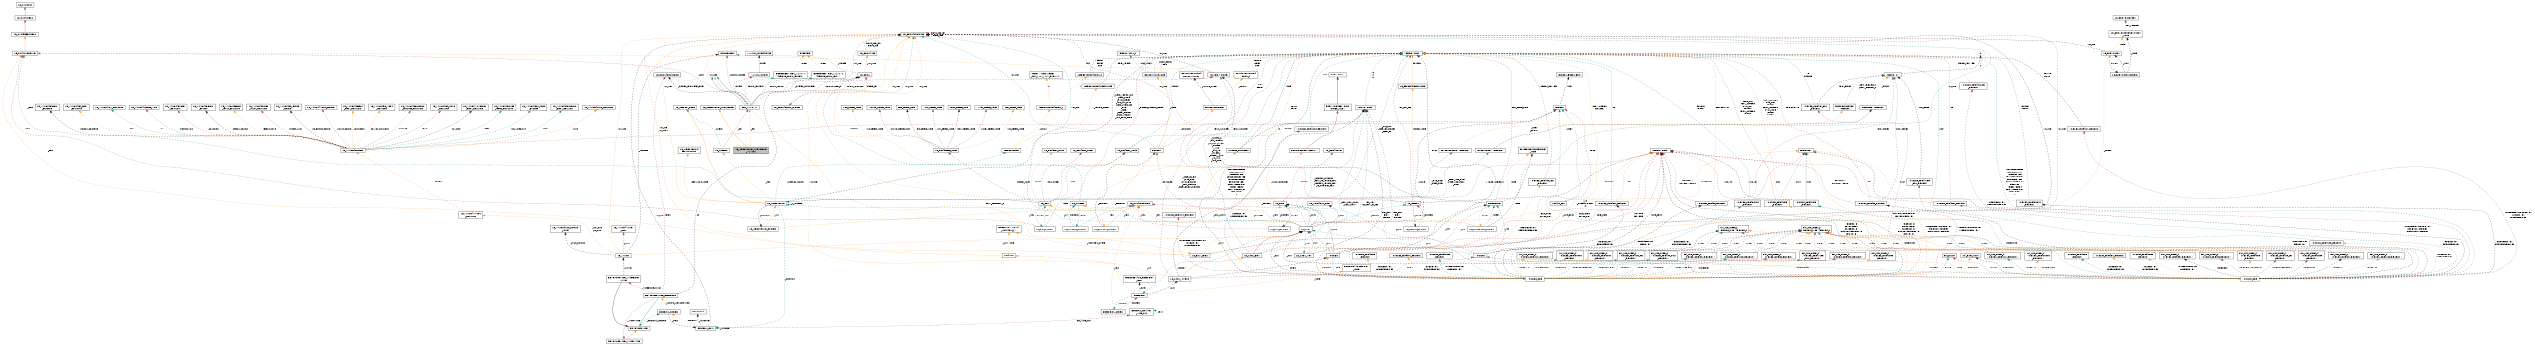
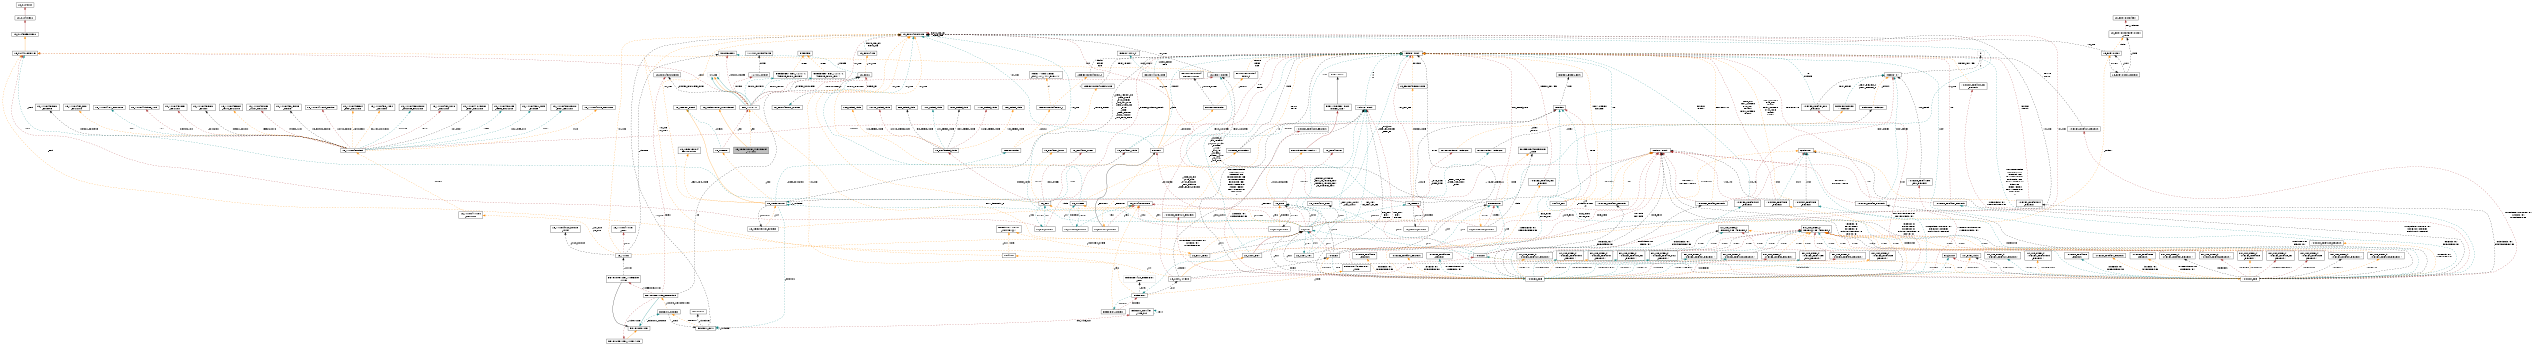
(1107, 177) -> (1107, 177)
(1925, 234) -> (1925, 234)
(1140, 279) -> (1140, 279)
